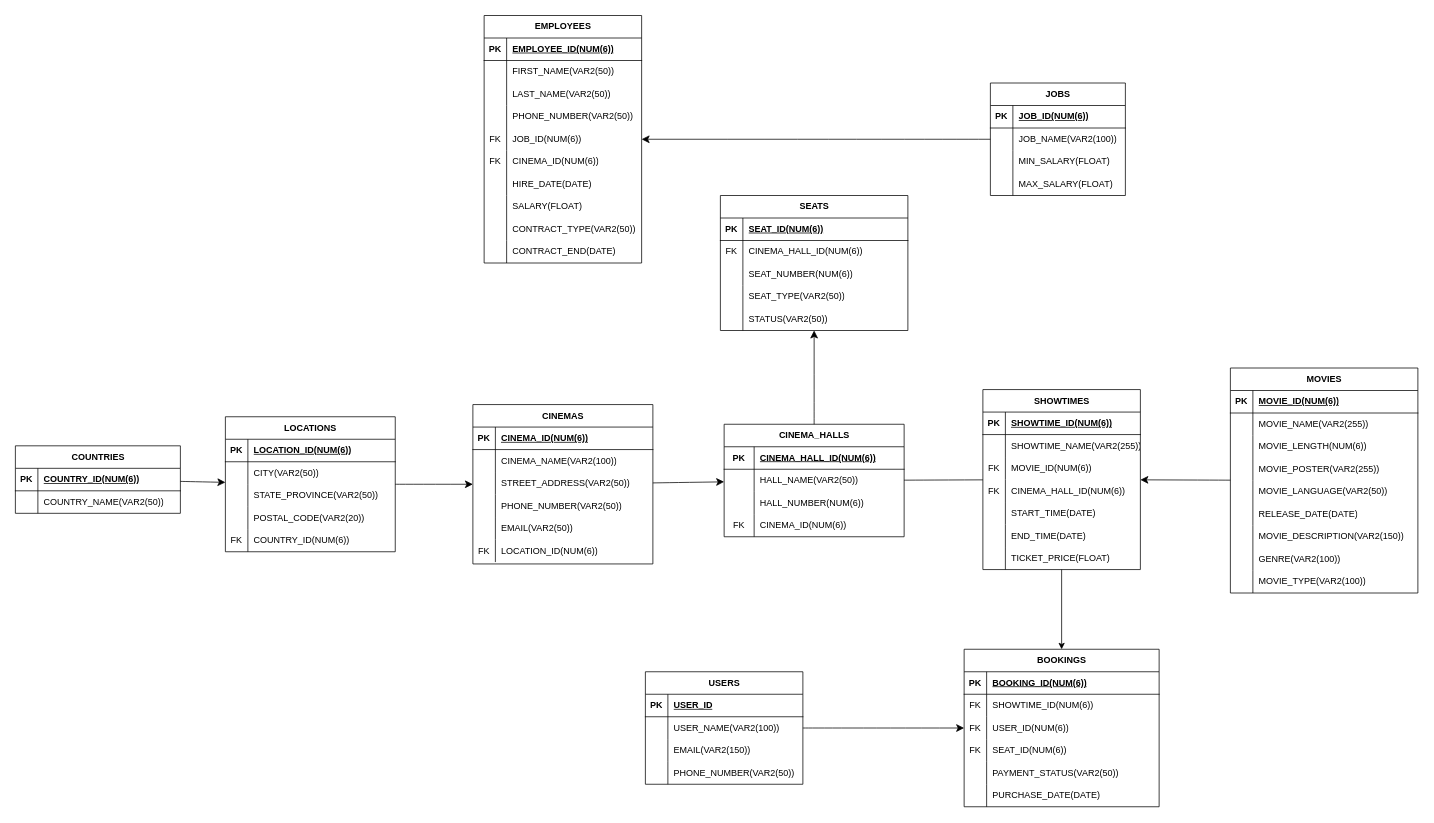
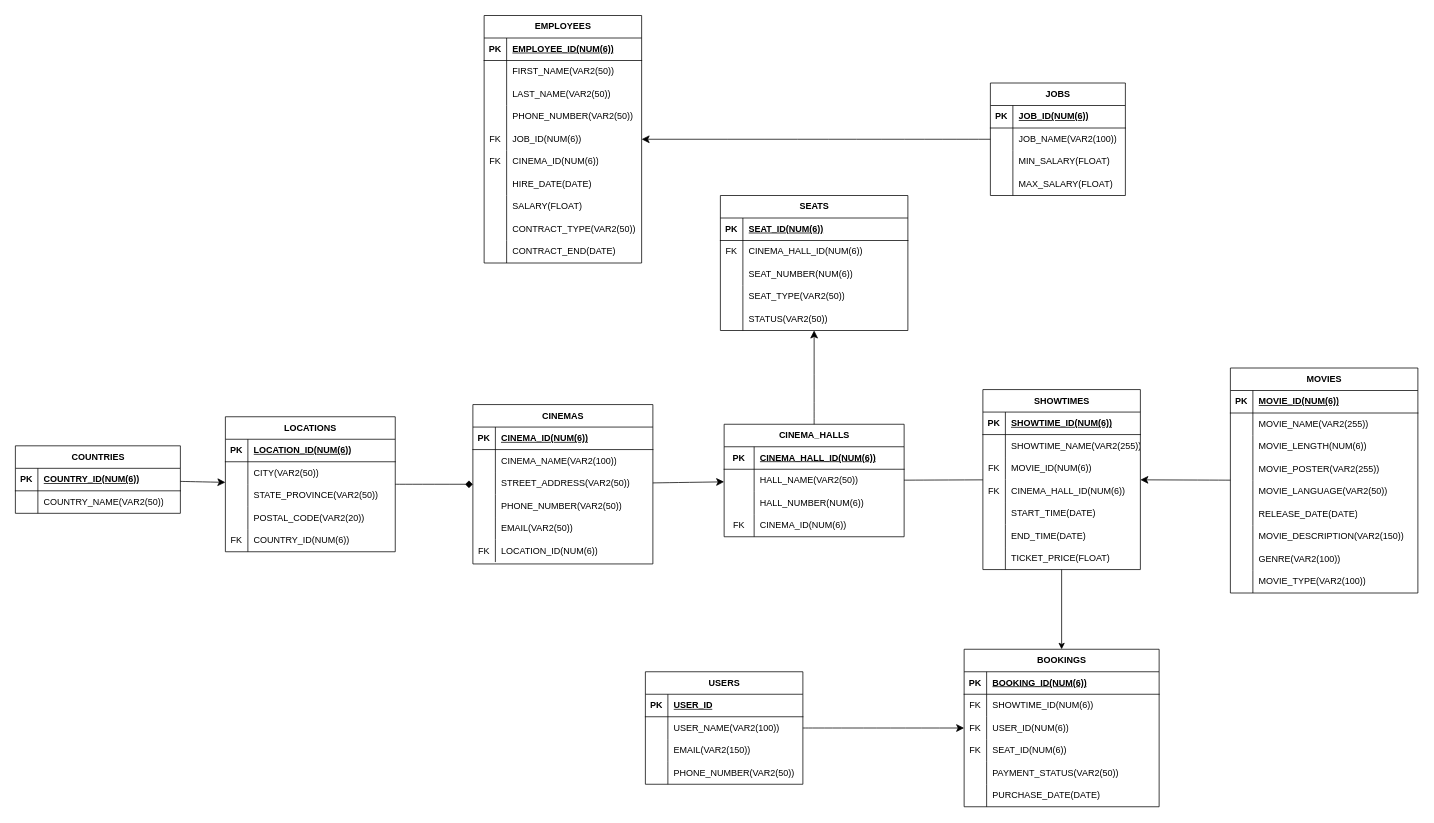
(465, 484) -> (464, 484)
